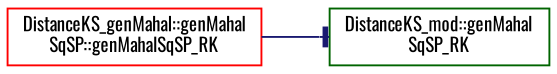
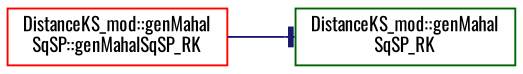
(135, 37) -> (117, 37)
